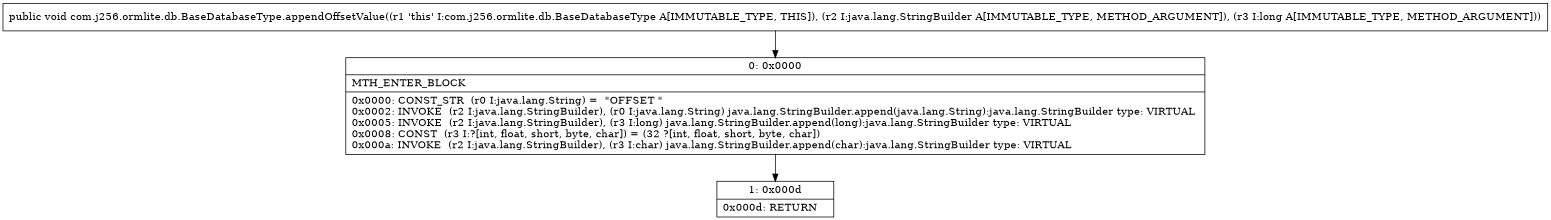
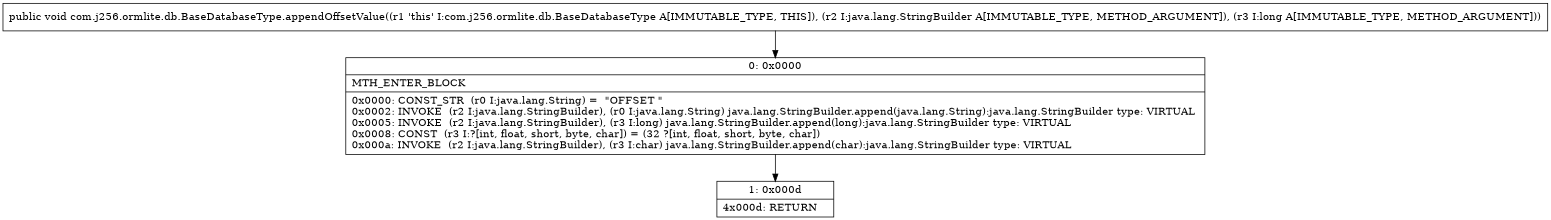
(775, 208) -> (775, 208)
